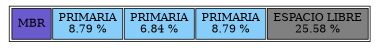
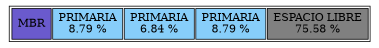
(318, 29) -> (318, 29)
